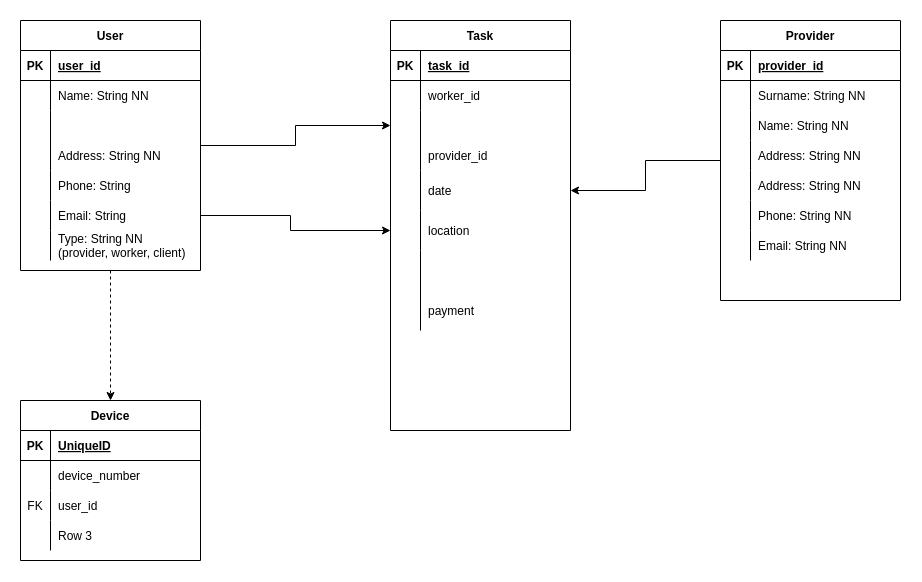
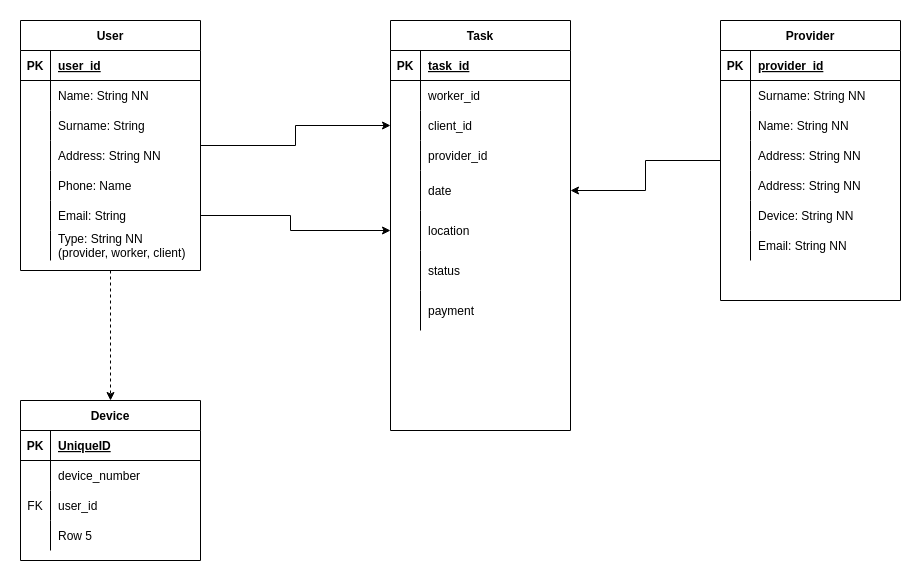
none -> (126, 126)
none -> (496, 126)
(97, 186) -> (92, 186)
(806, 216) -> (807, 216)
none -> (496, 271)
(73, 536) -> (73, 536)
